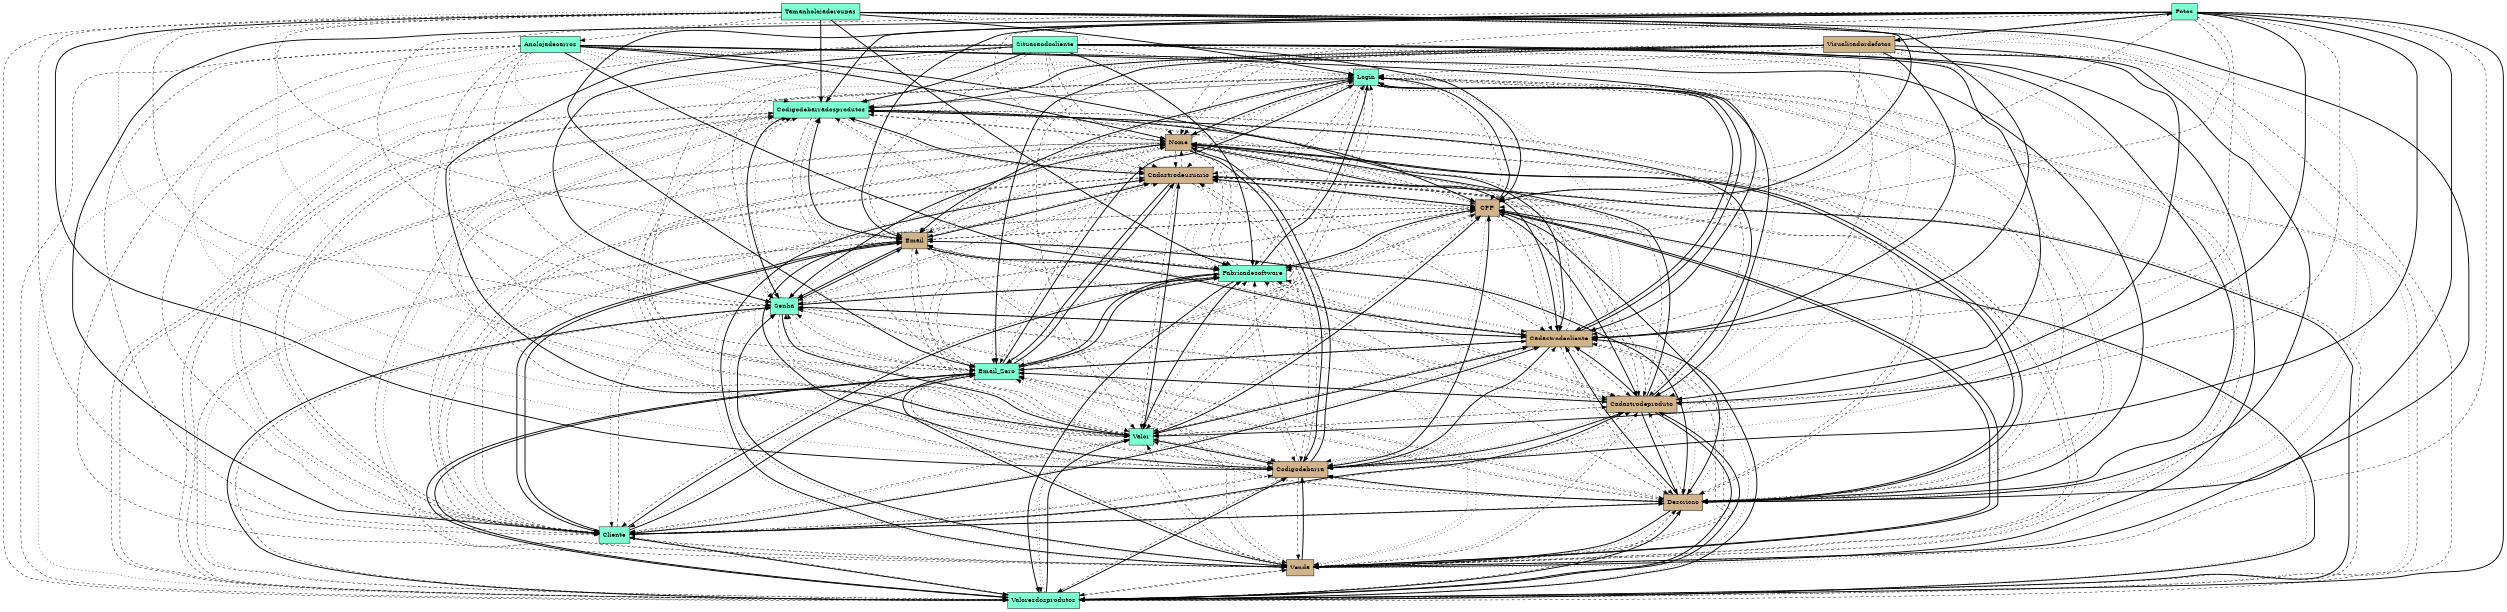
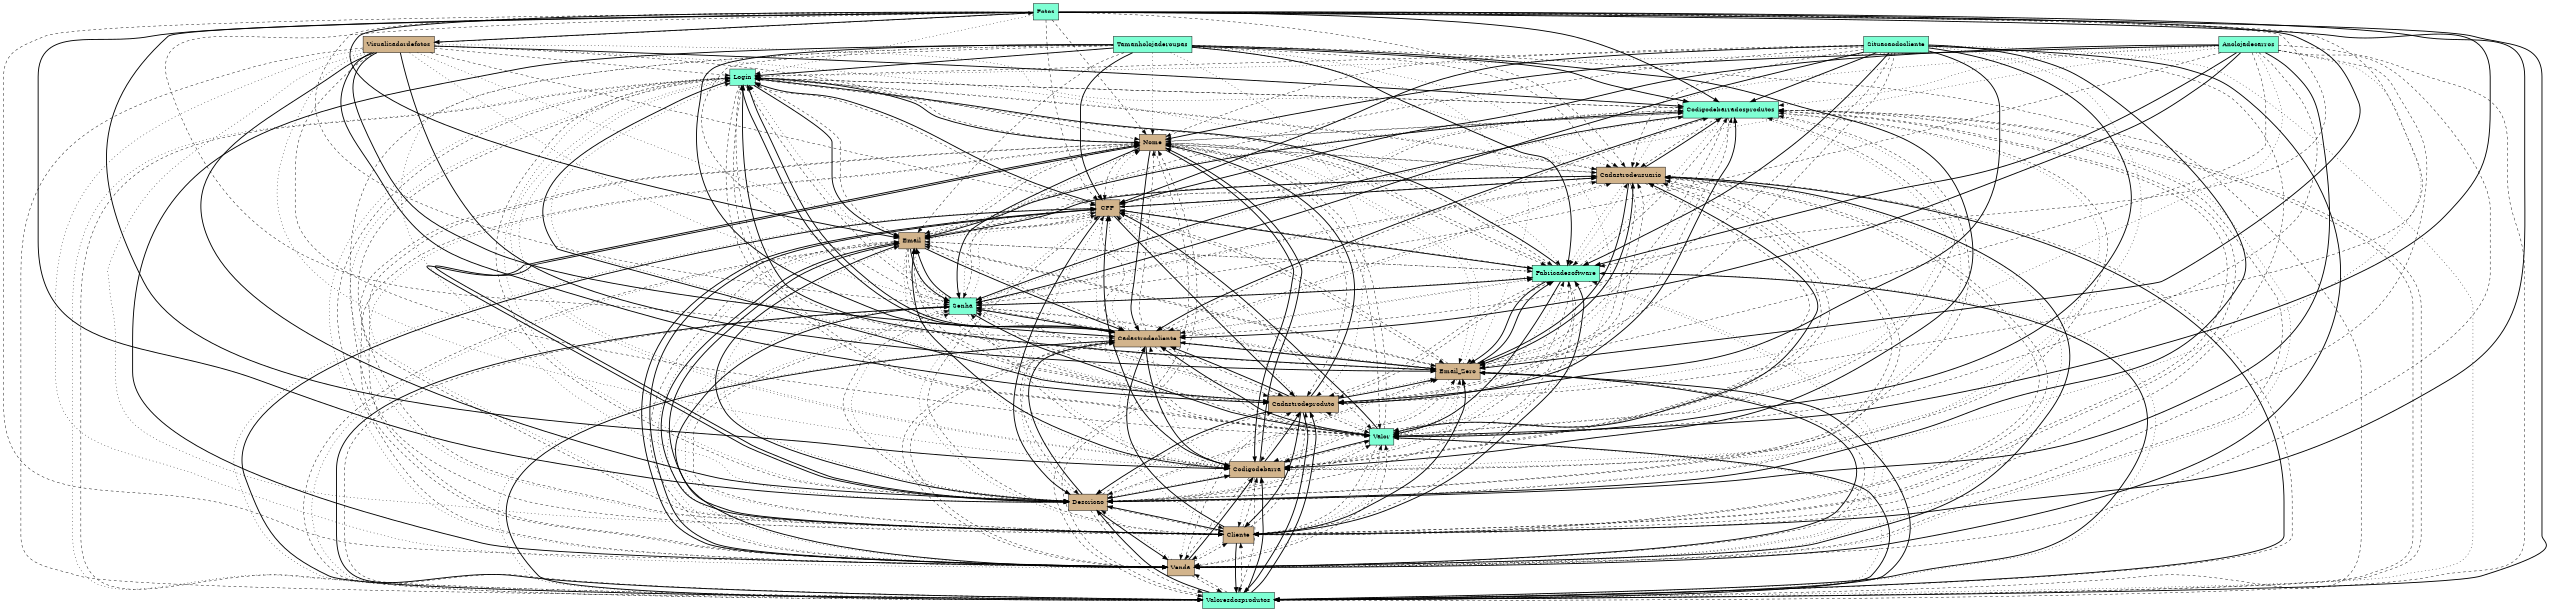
(654, 32) -> (1453, 68)
(997, 372) -> (1458, 372)
(435, 478) -> none
(614, 535) -> (1239, 535)
